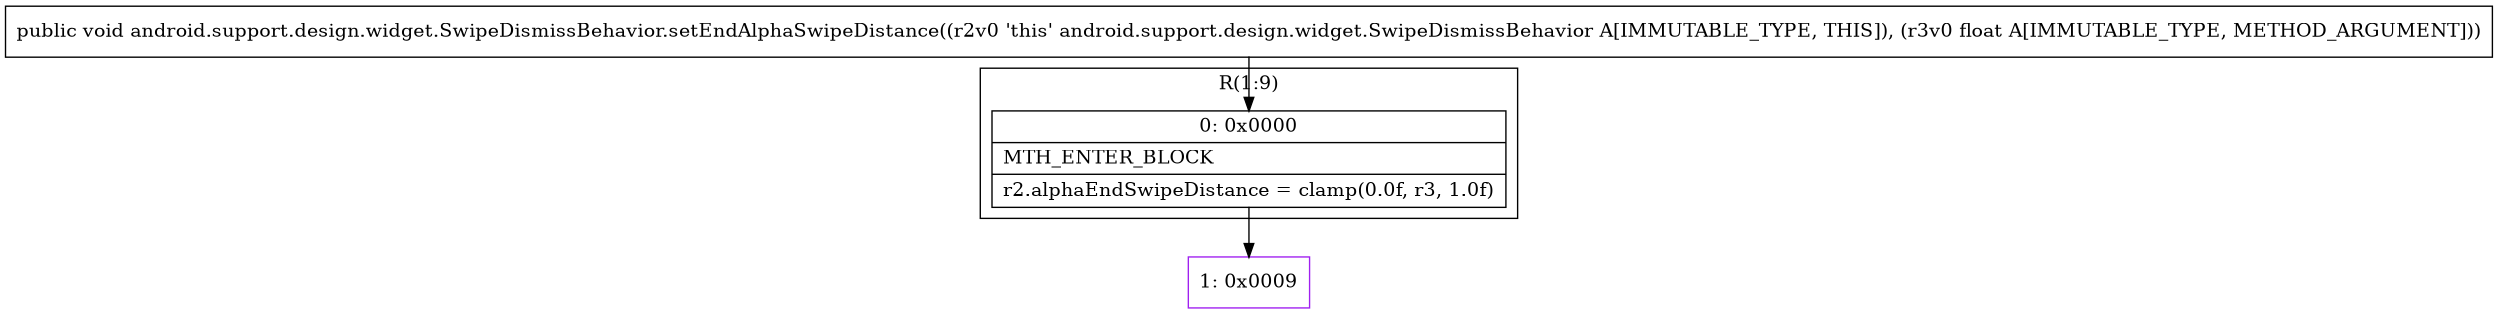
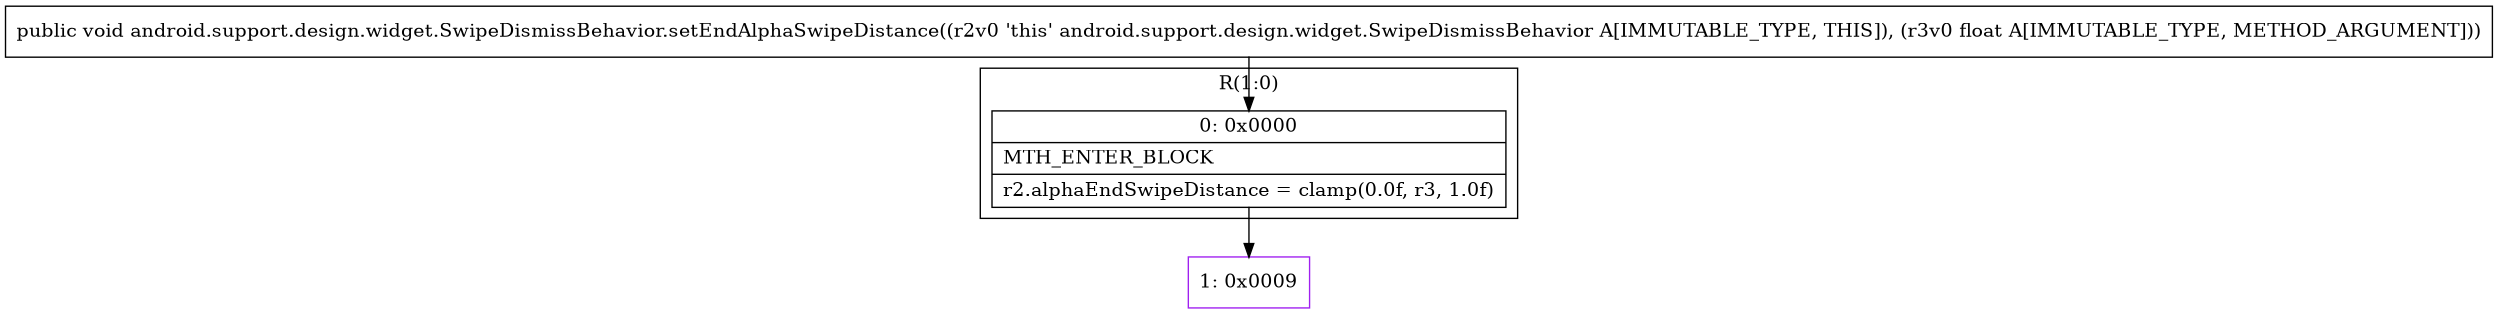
(1249, 84) -> (1249, 84)
